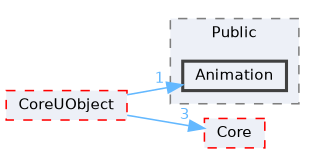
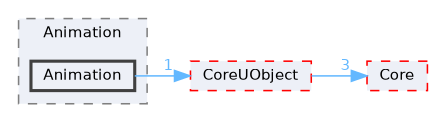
(235, 33) -> (83, 33)
(147, 91) -> (157, 76)
